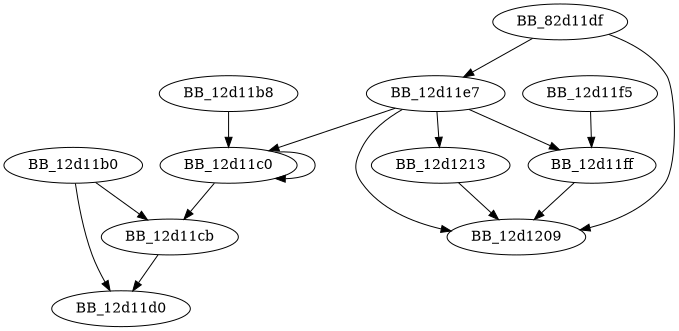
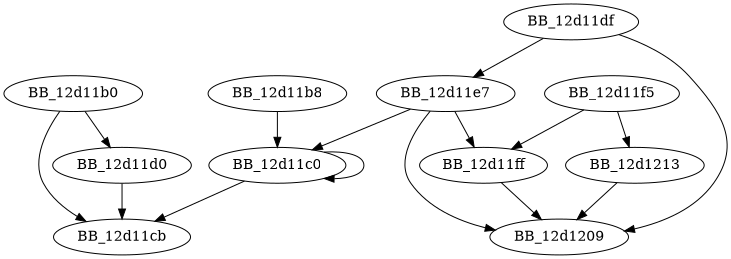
(560, 22) -> (571, 22)
(438, 125) -> (622, 125)
(148, 269) -> (122, 196)
